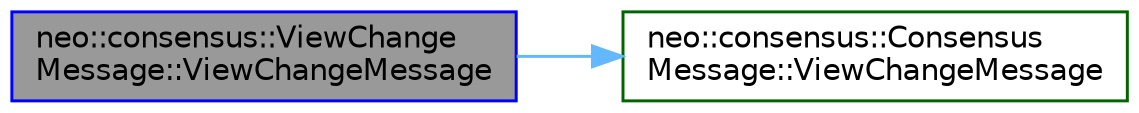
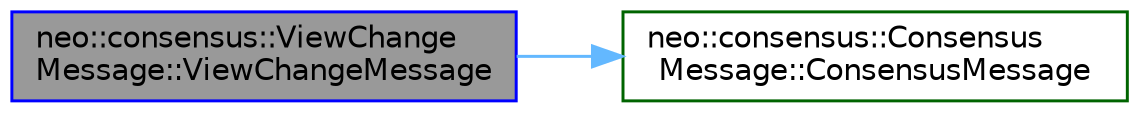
(875, 56) -> (875, 56)
